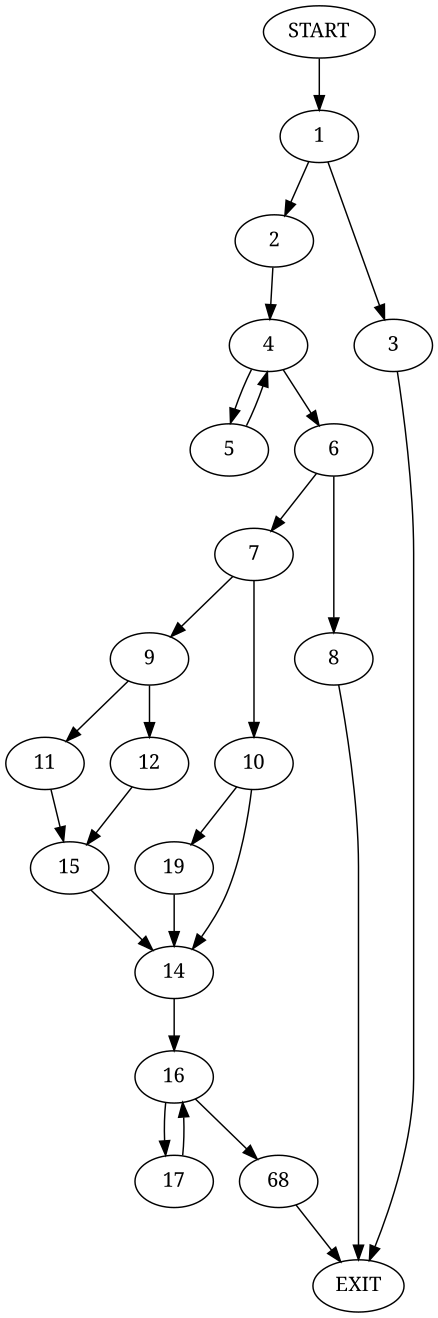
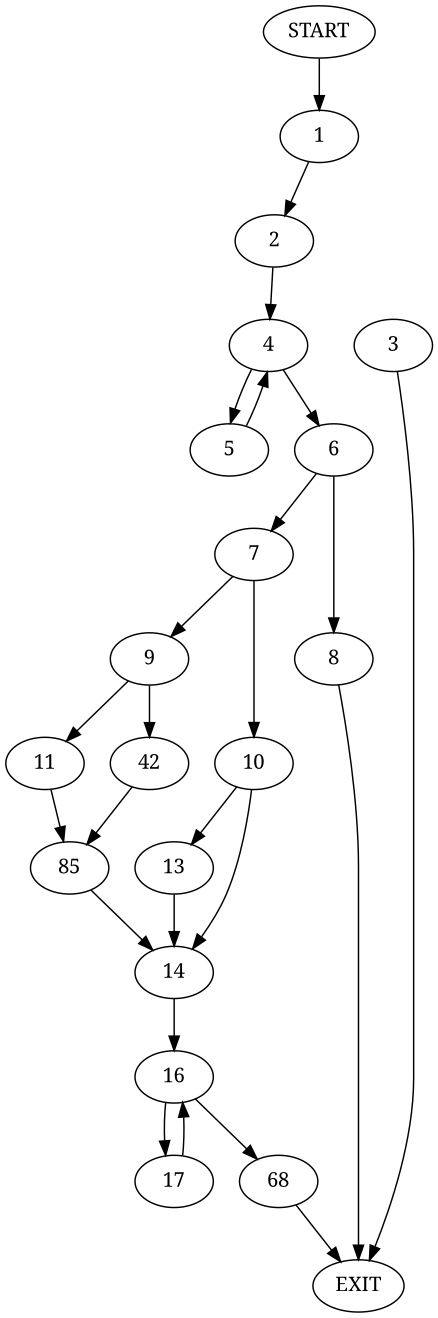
(354, 234) -> none
(149, 763) -> (149, 763)
(70, 868) -> (70, 868)
(174, 868) -> (174, 868)
